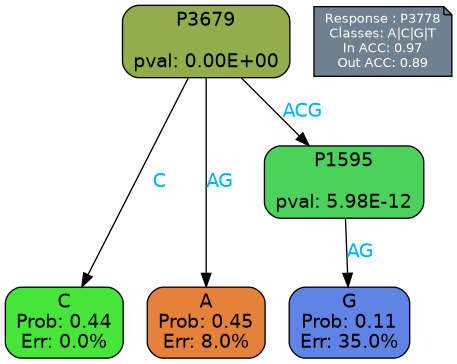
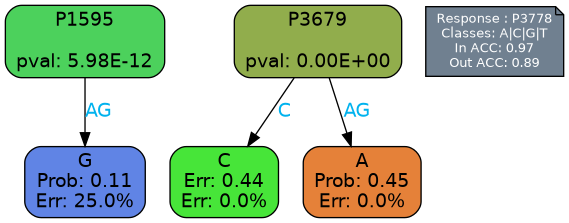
(270, 107) -> none
(64, 323) -> (224, 182)
(206, 323) -> (362, 182)
(349, 323) -> (85, 182)
